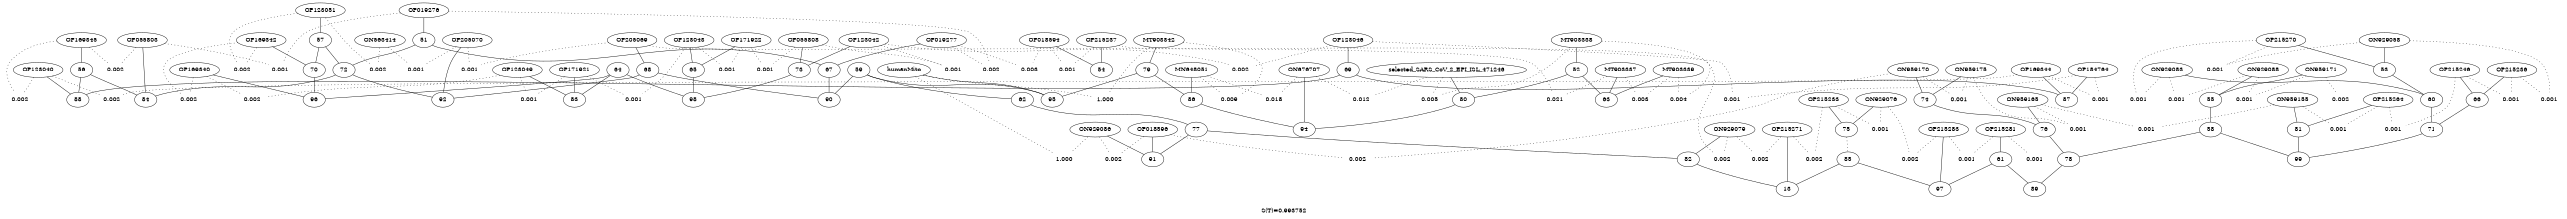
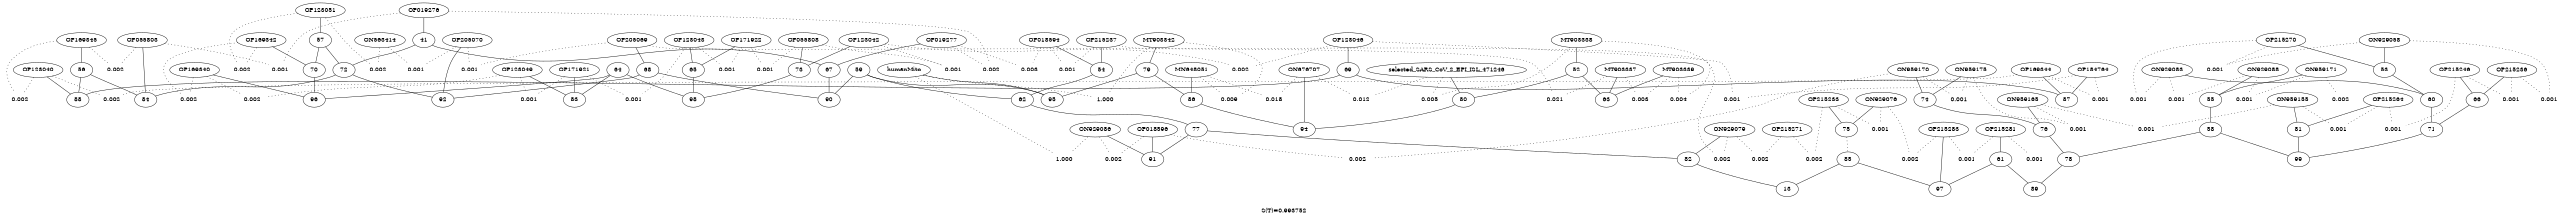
(424, 40) -> (424, 40)
none -> (1062, 85)
(1787, 159) -> none
